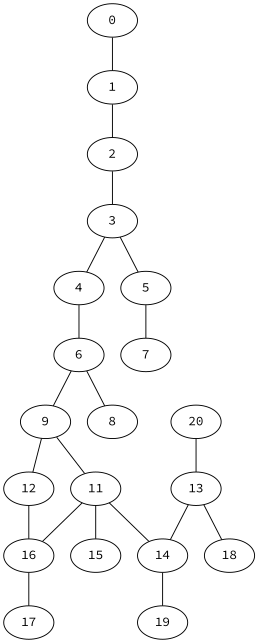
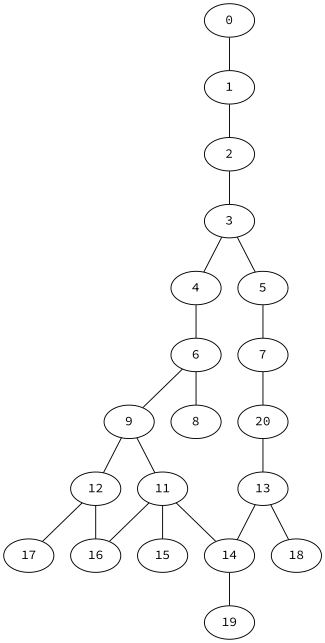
none -> (263, 388)
(29, 589) -> (62, 522)
